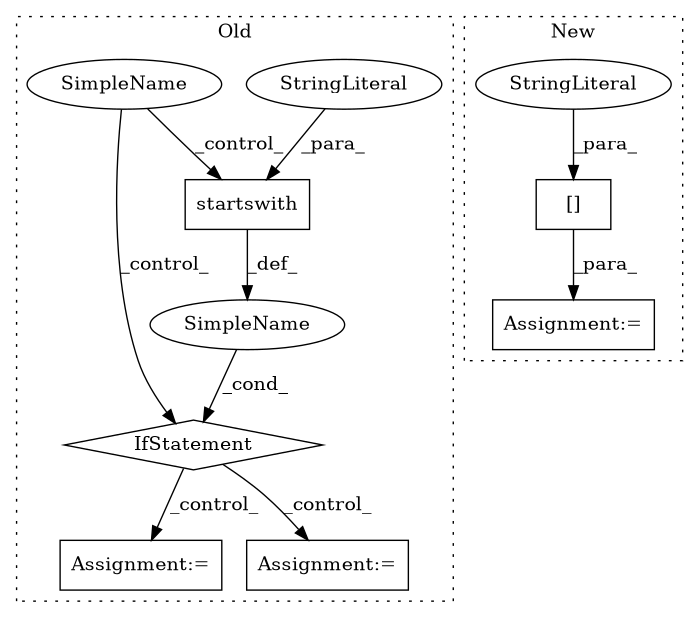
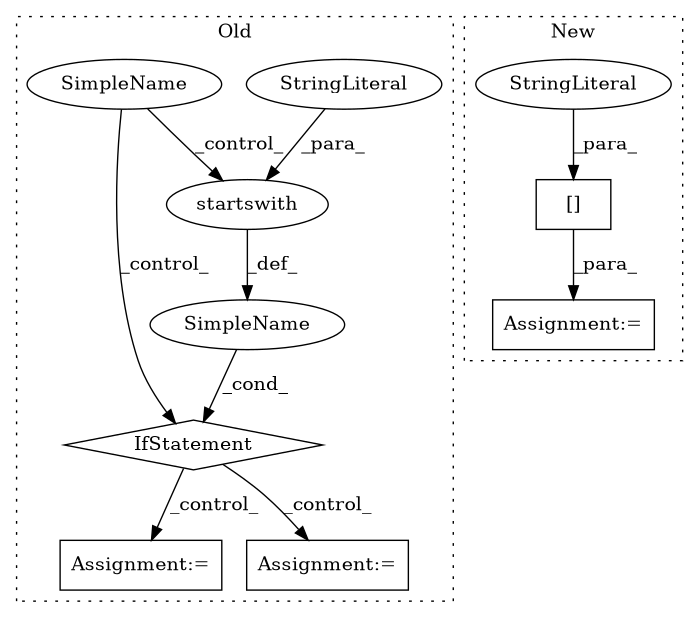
(247, 205) -> (247, 205)
